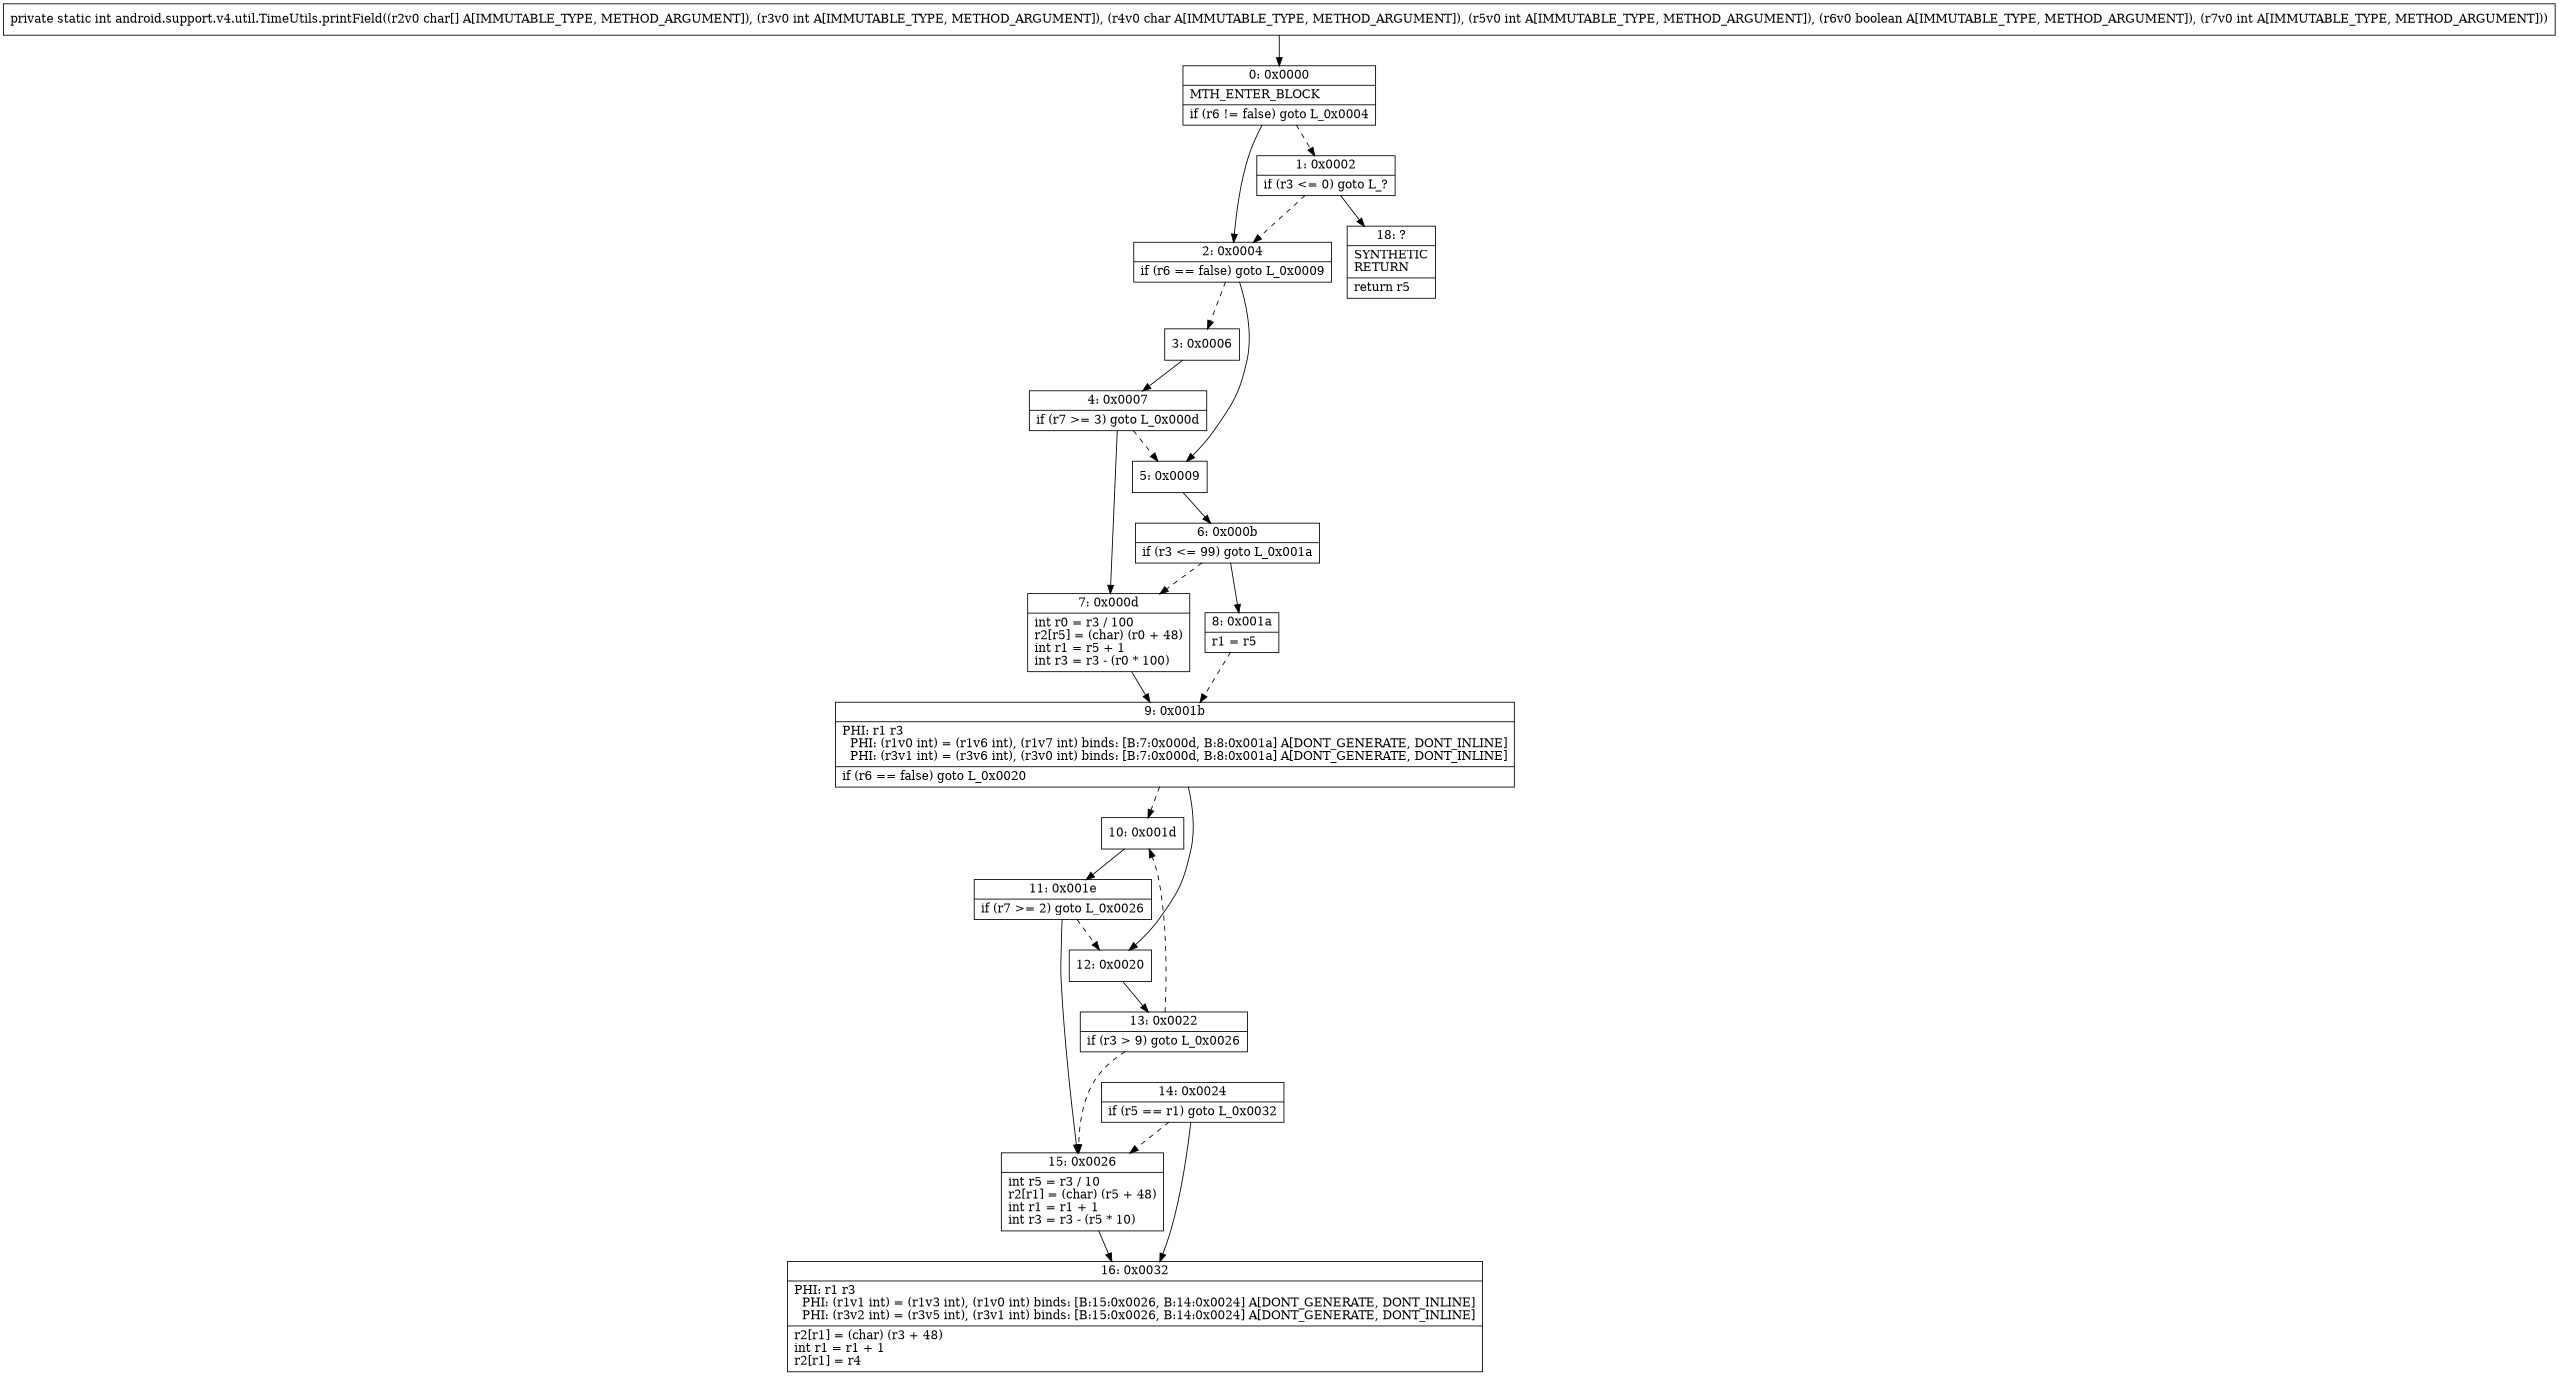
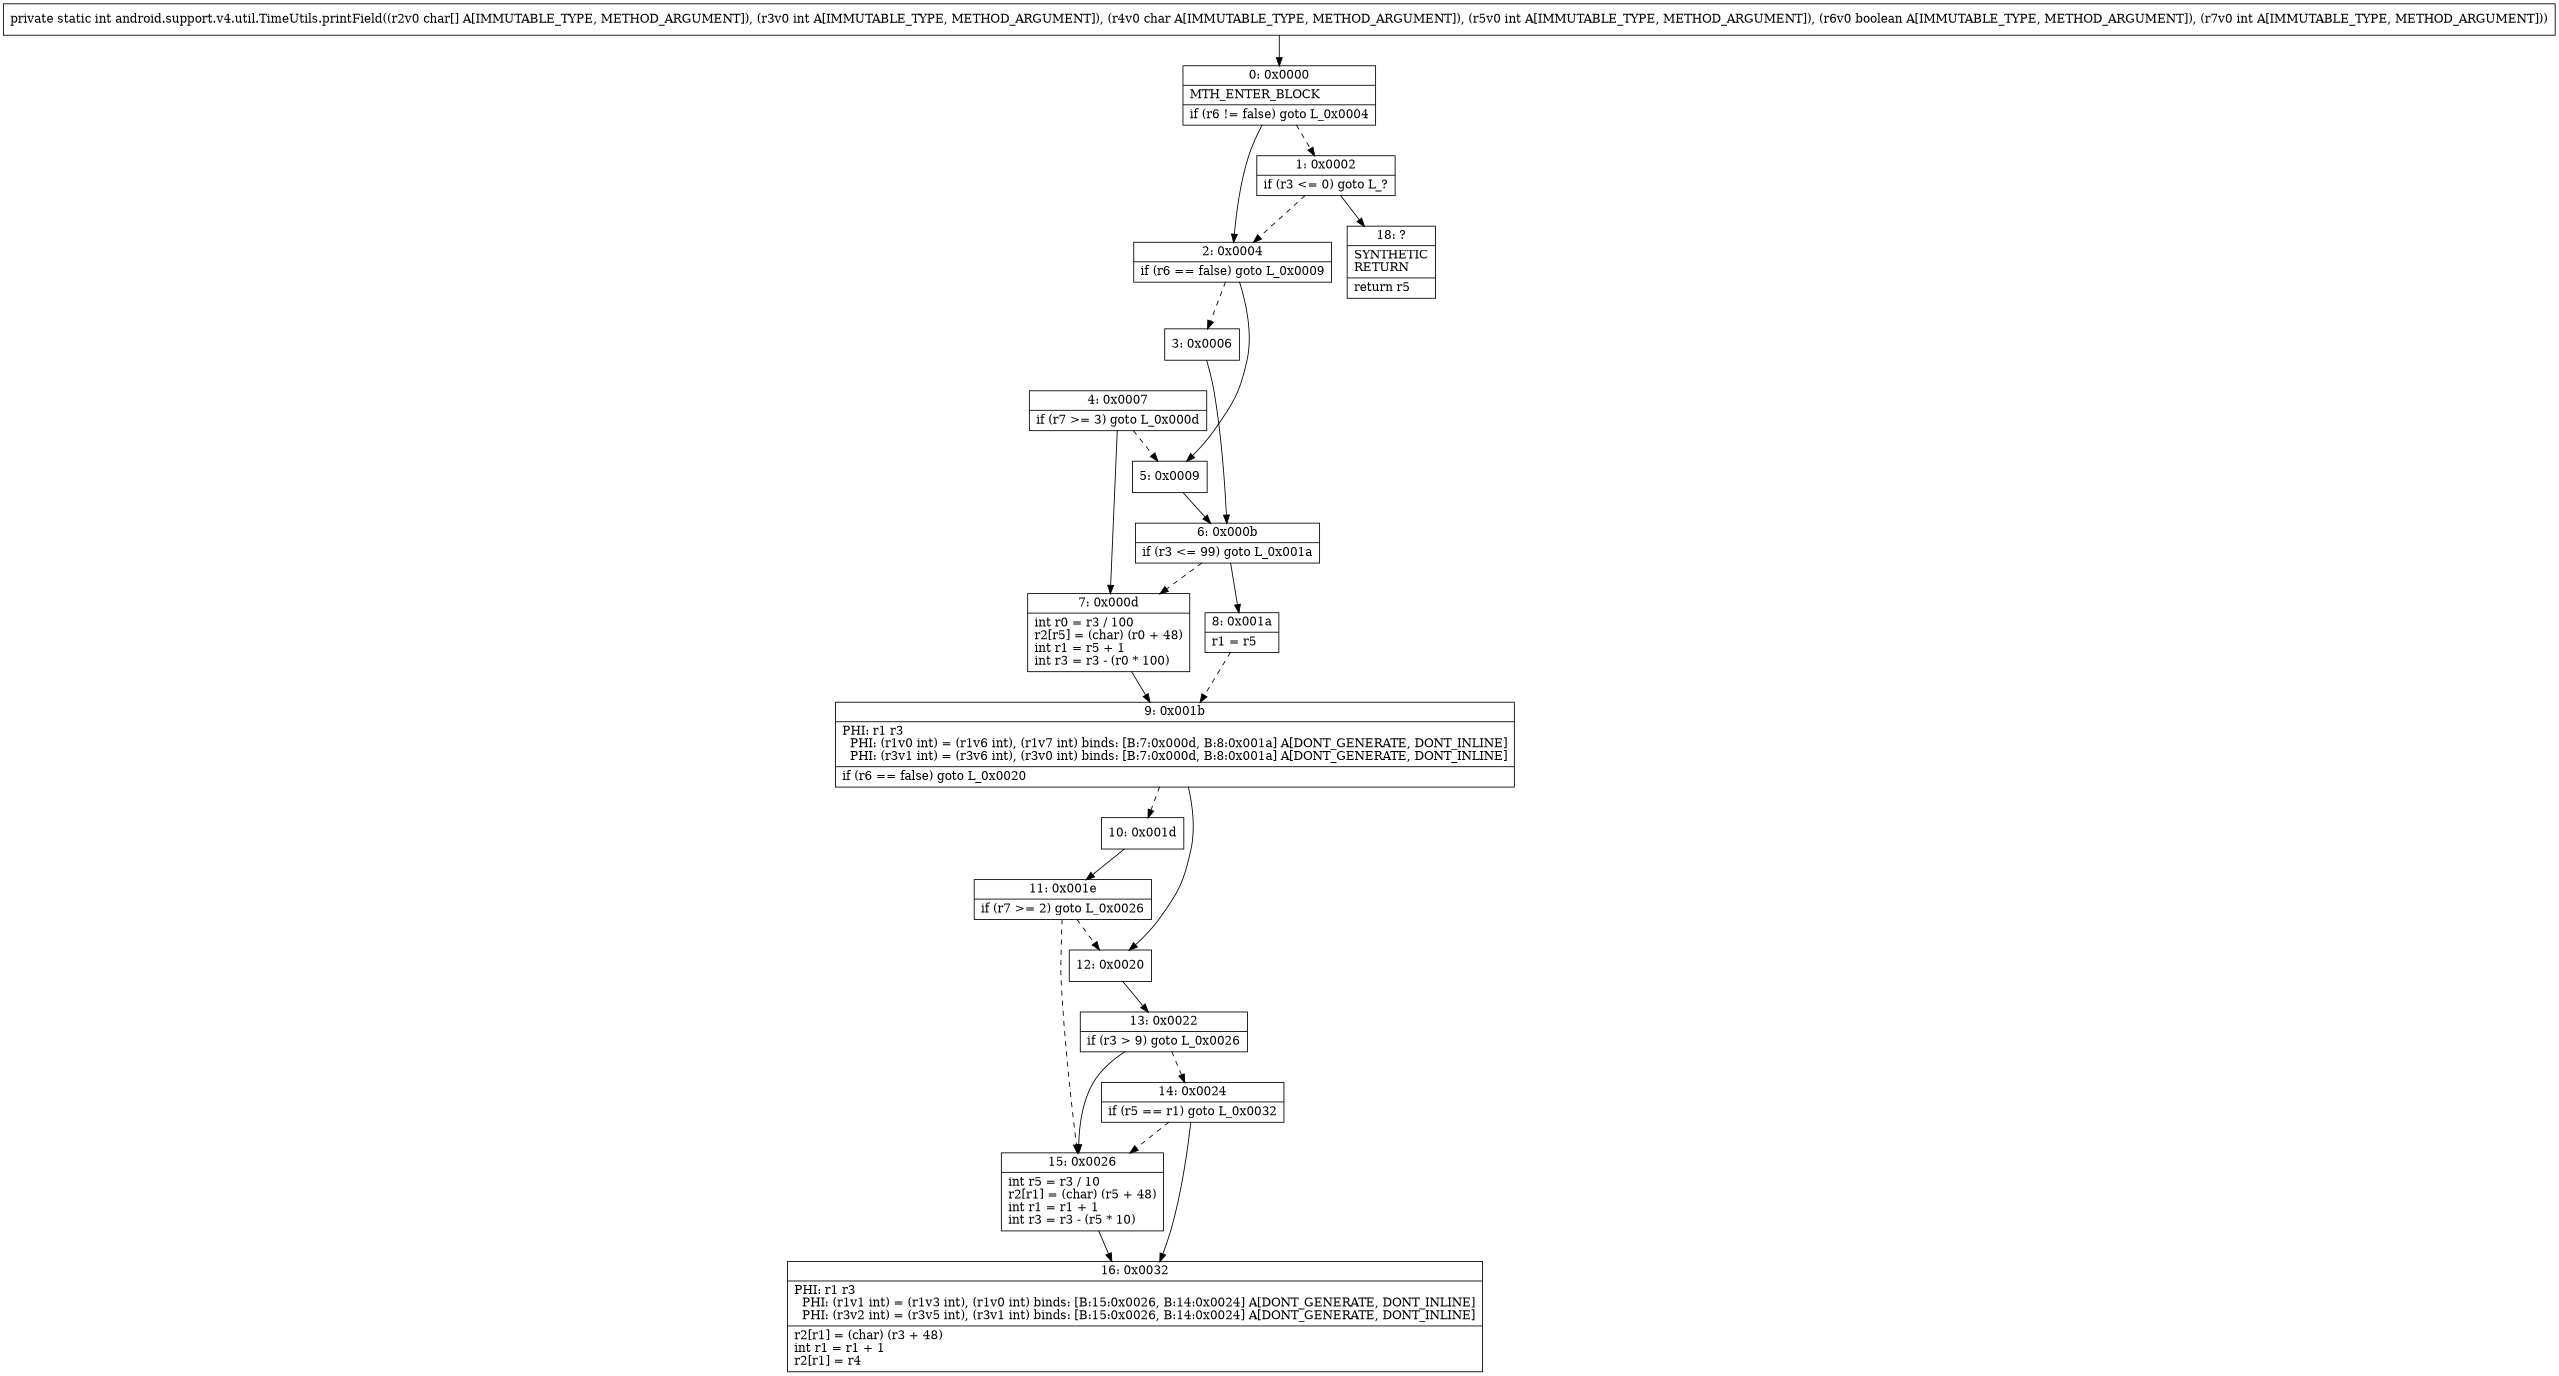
(1166, 373) -> (1220, 437)
(1165, 934) -> (1177, 1063)
(1065, 1032) -> (1065, 1032)
(1089, 1091) -> (1089, 1091)
